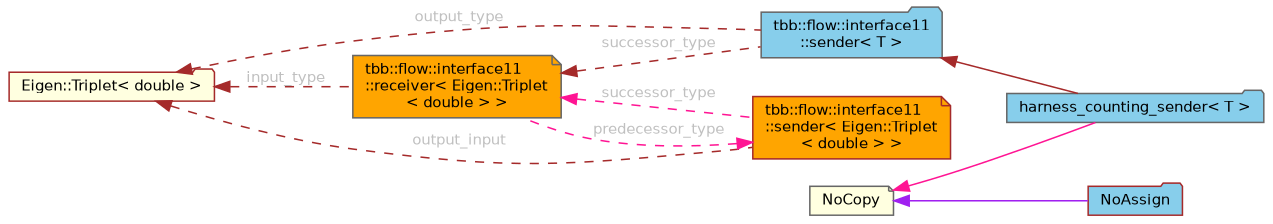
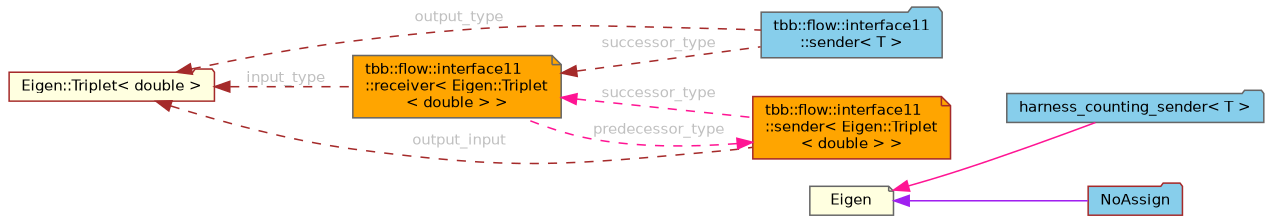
(1017, 78) -> none
(852, 201) -> (852, 201)
